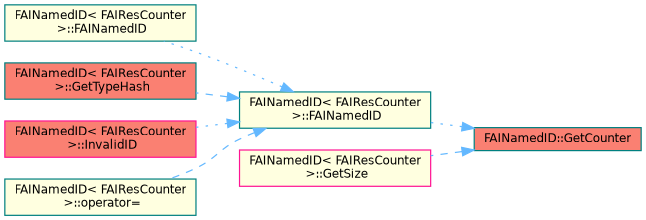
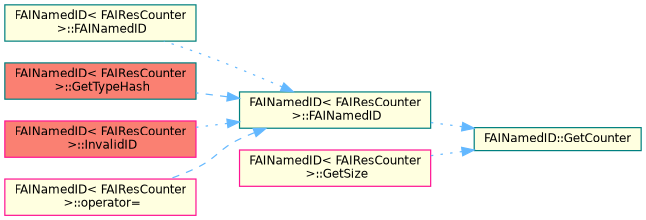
(558, 139) -> (558, 139)
(446, 154) -> (446, 154)
(100, 197) -> (100, 197)
